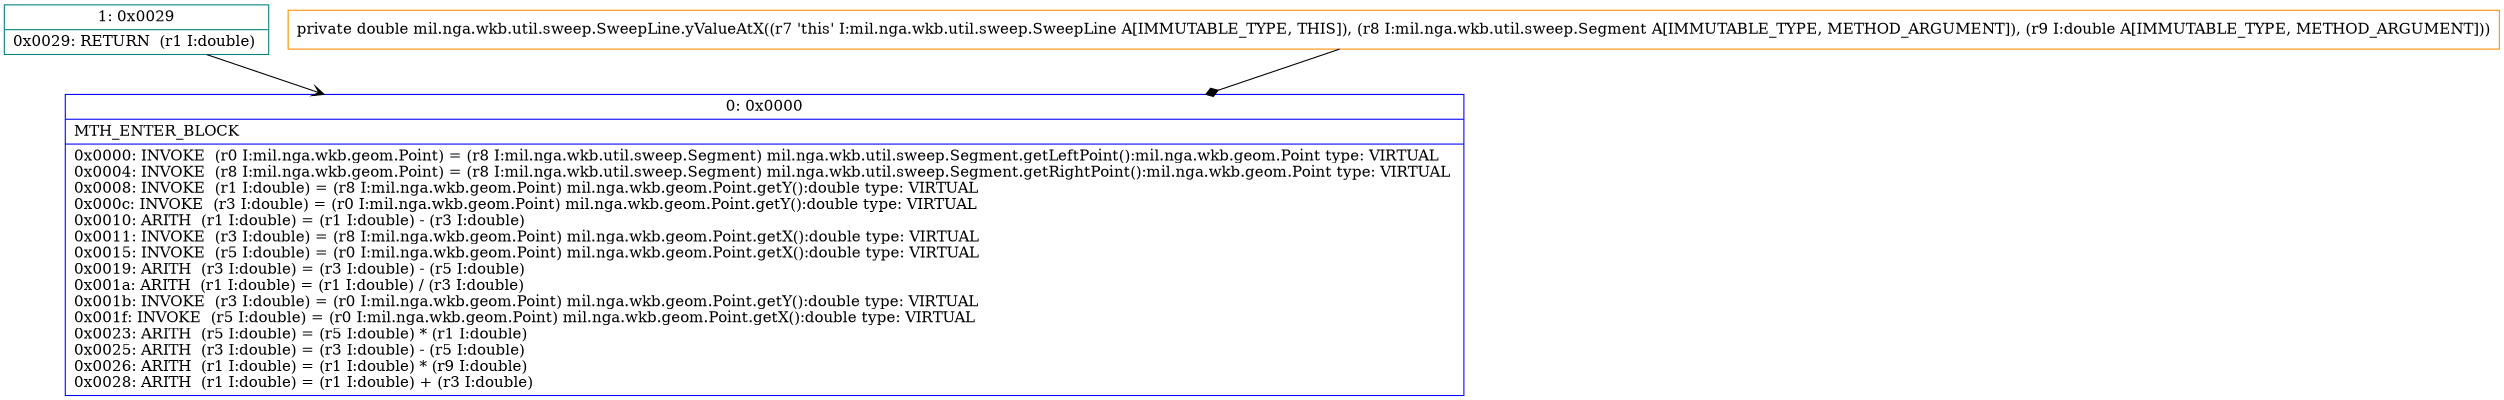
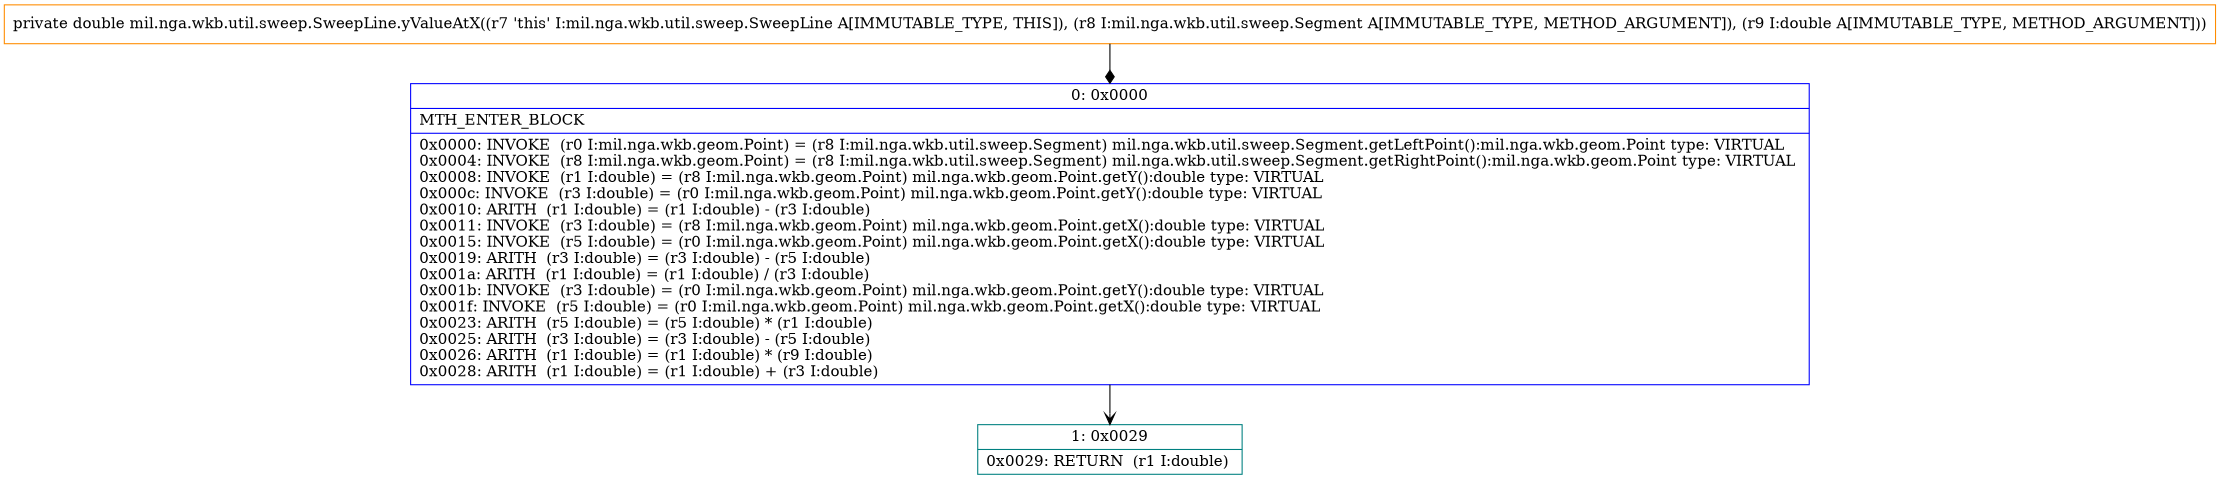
(260, 73) -> (1110, 399)
